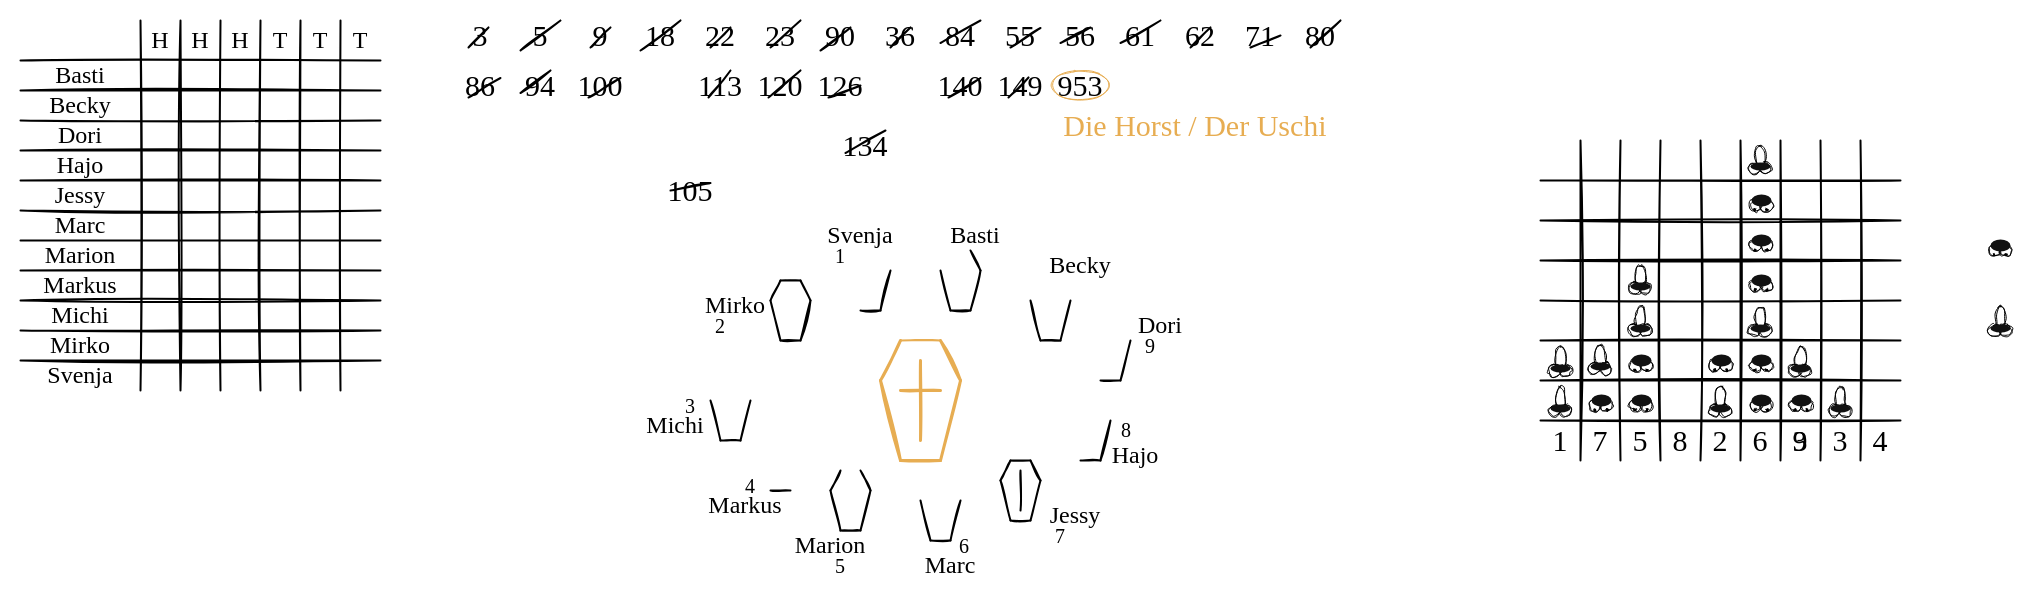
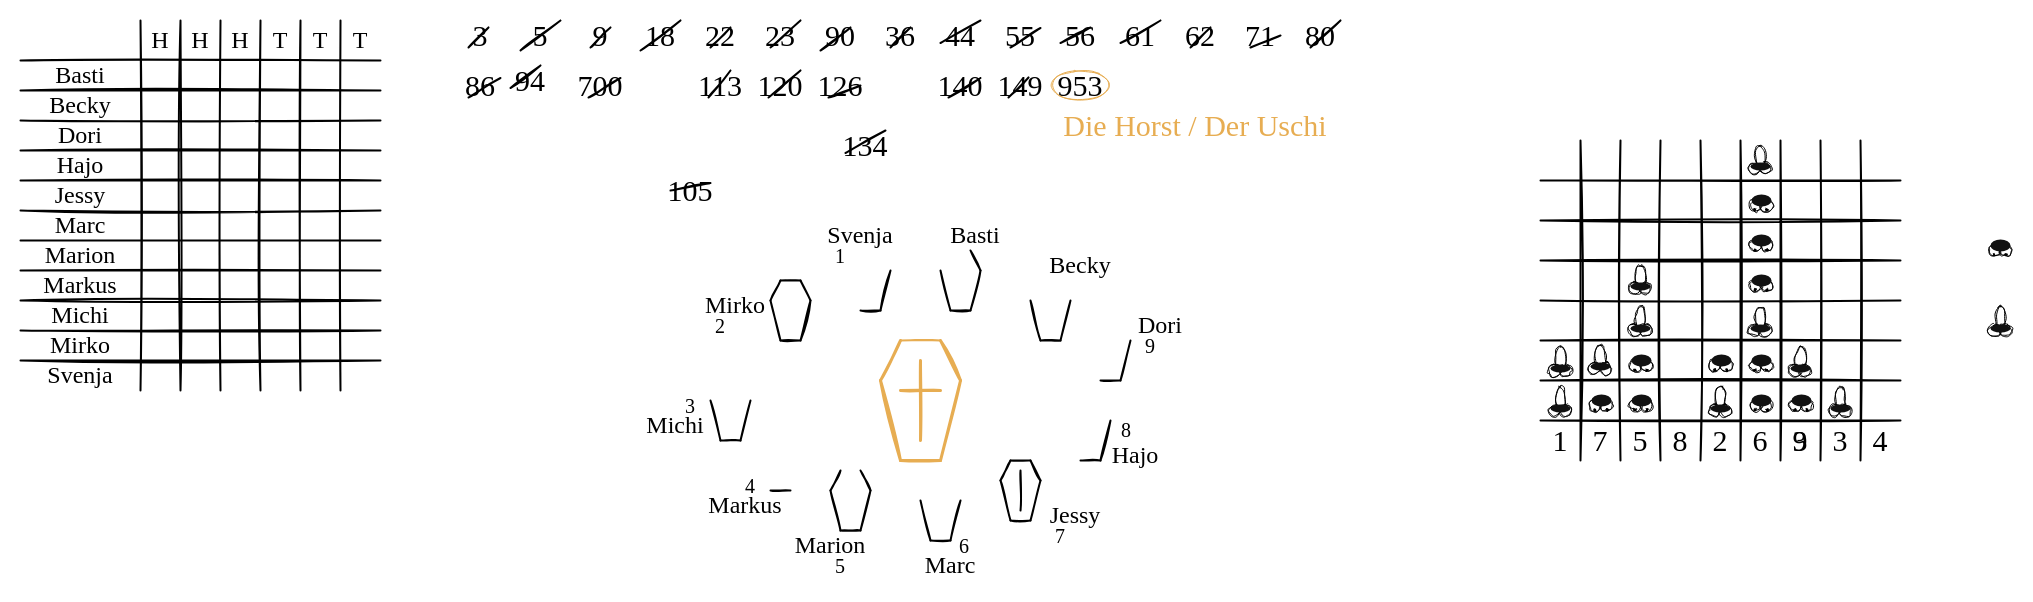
(961, 36) -> (961, 36)
(541, 86) -> (531, 81)
(601, 86) -> (601, 86)
